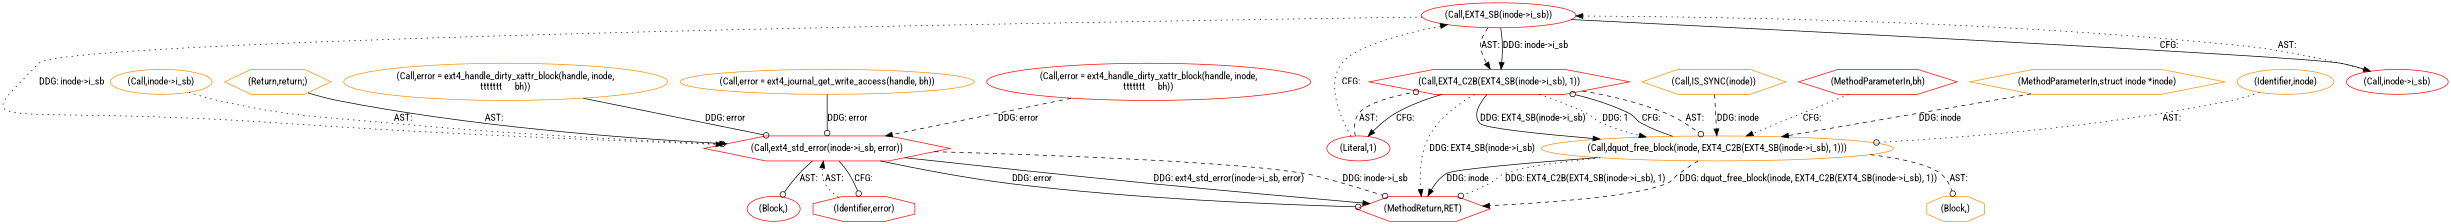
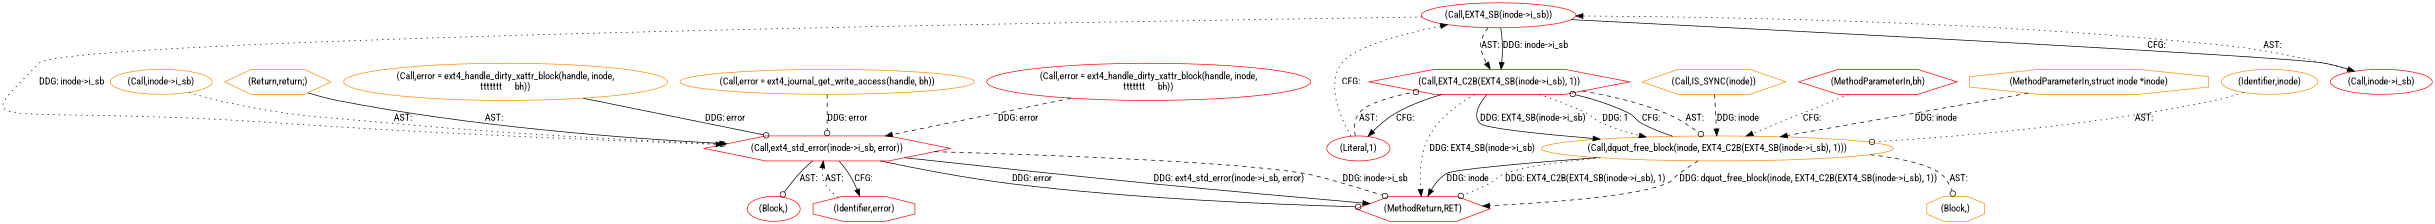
(2097, 82) -> (2089, 82)
(827, 112) -> (827, 112)
(850, 175) -> (849, 175)
